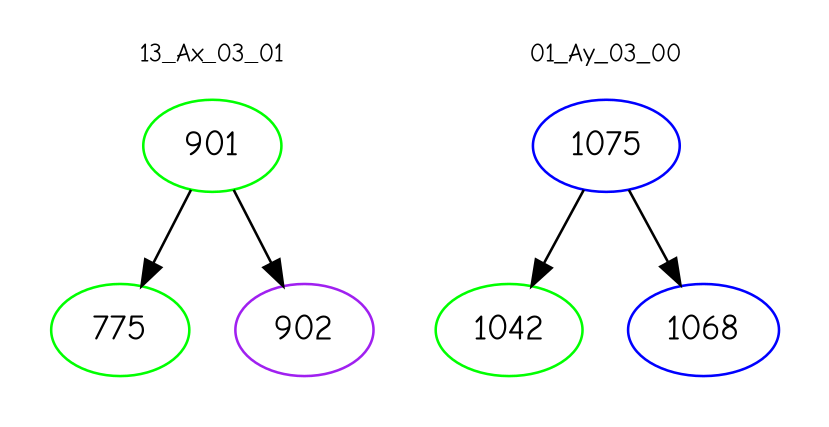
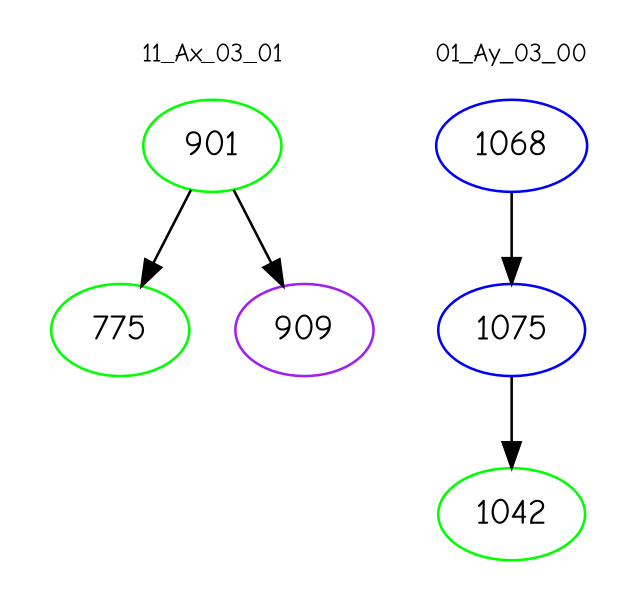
(212, 55) -> (212, 55)
(648, 226) -> (512, 225)
(304, 330) -> (304, 330)
